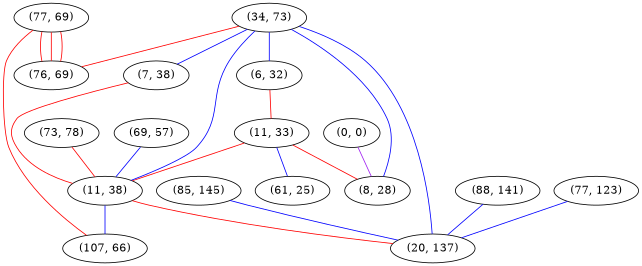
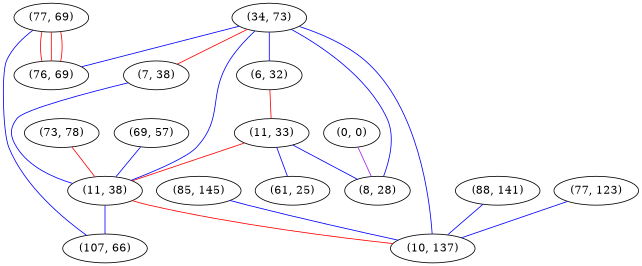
(160, 46) -> (160, 46)
(212, 47) -> (212, 47)
(25, 114) -> (25, 114)
(8, 143) -> (8, 143)
(325, 162) -> (325, 162)
(433, 248) -> (433, 248)
